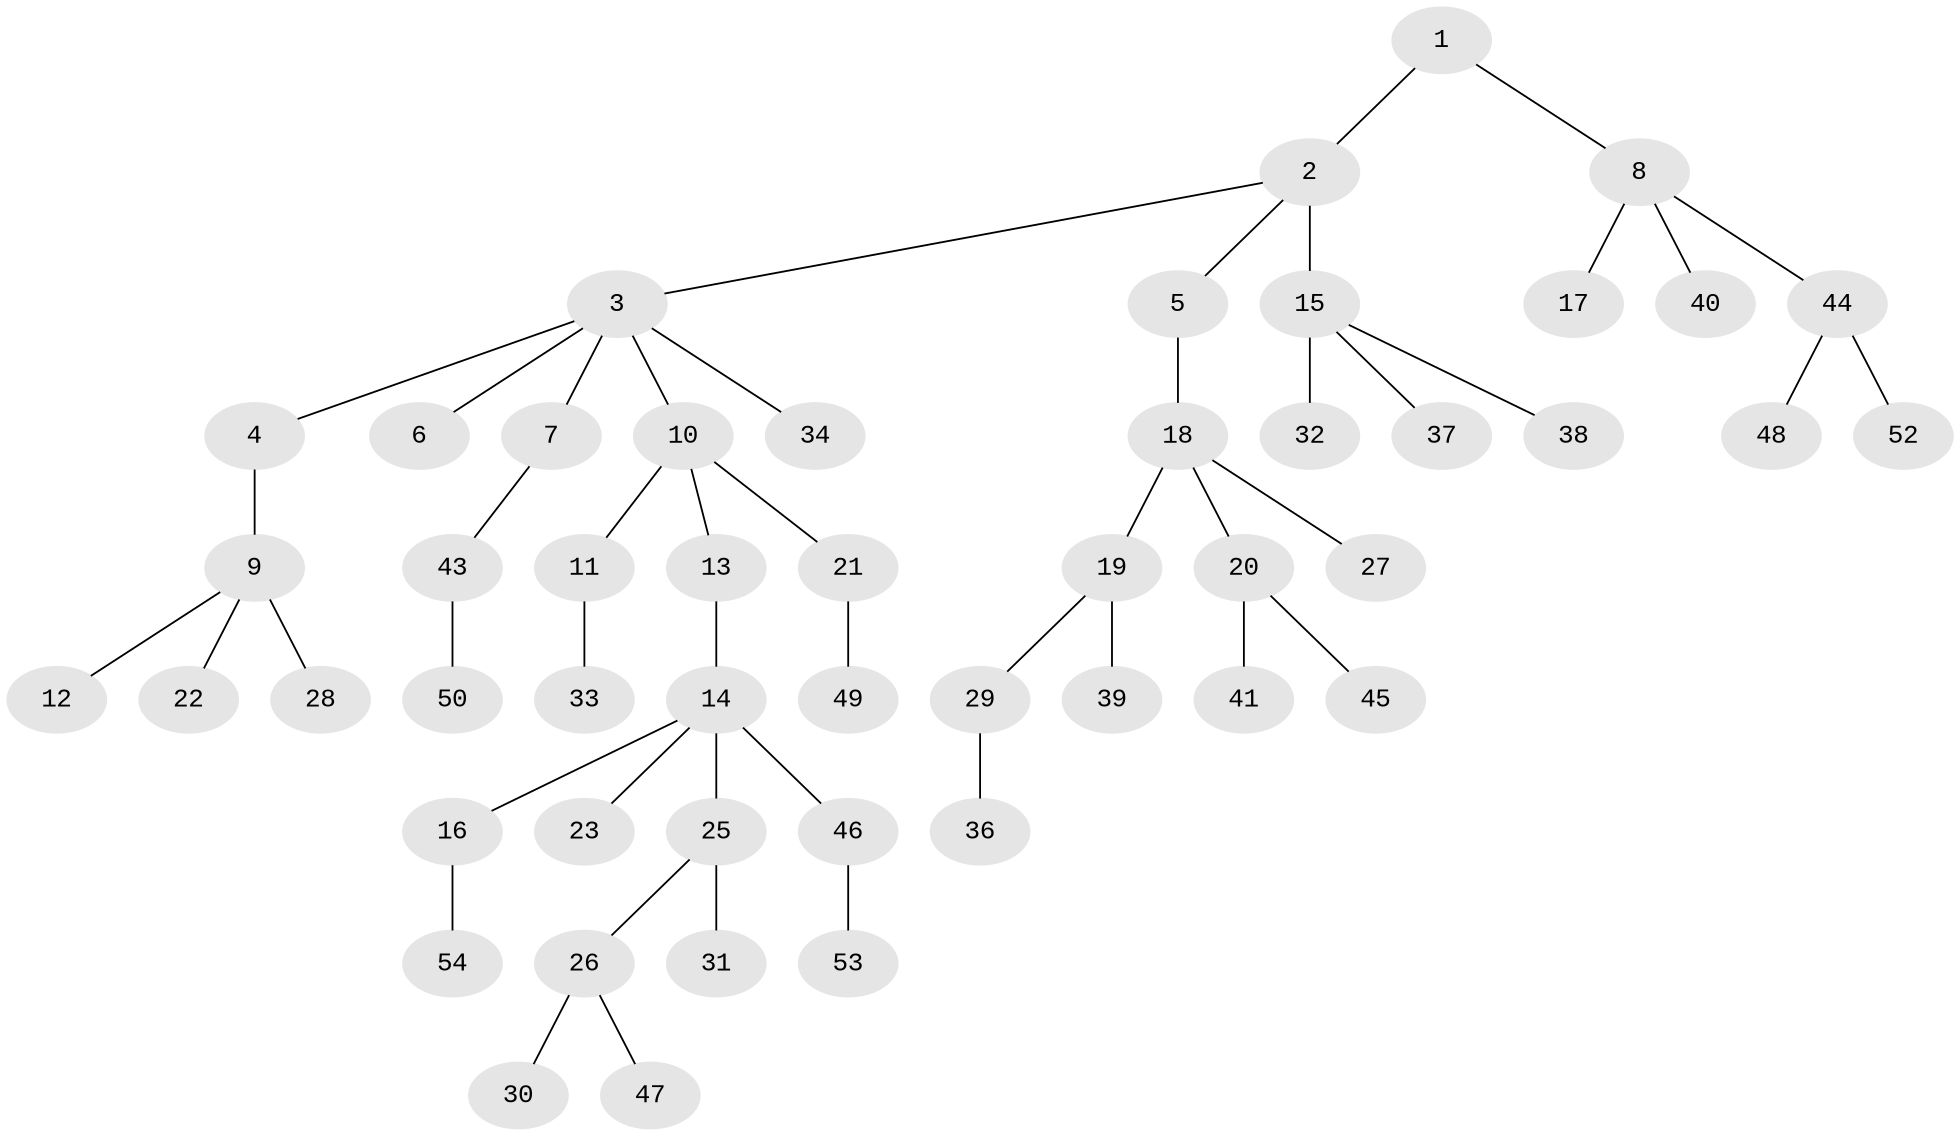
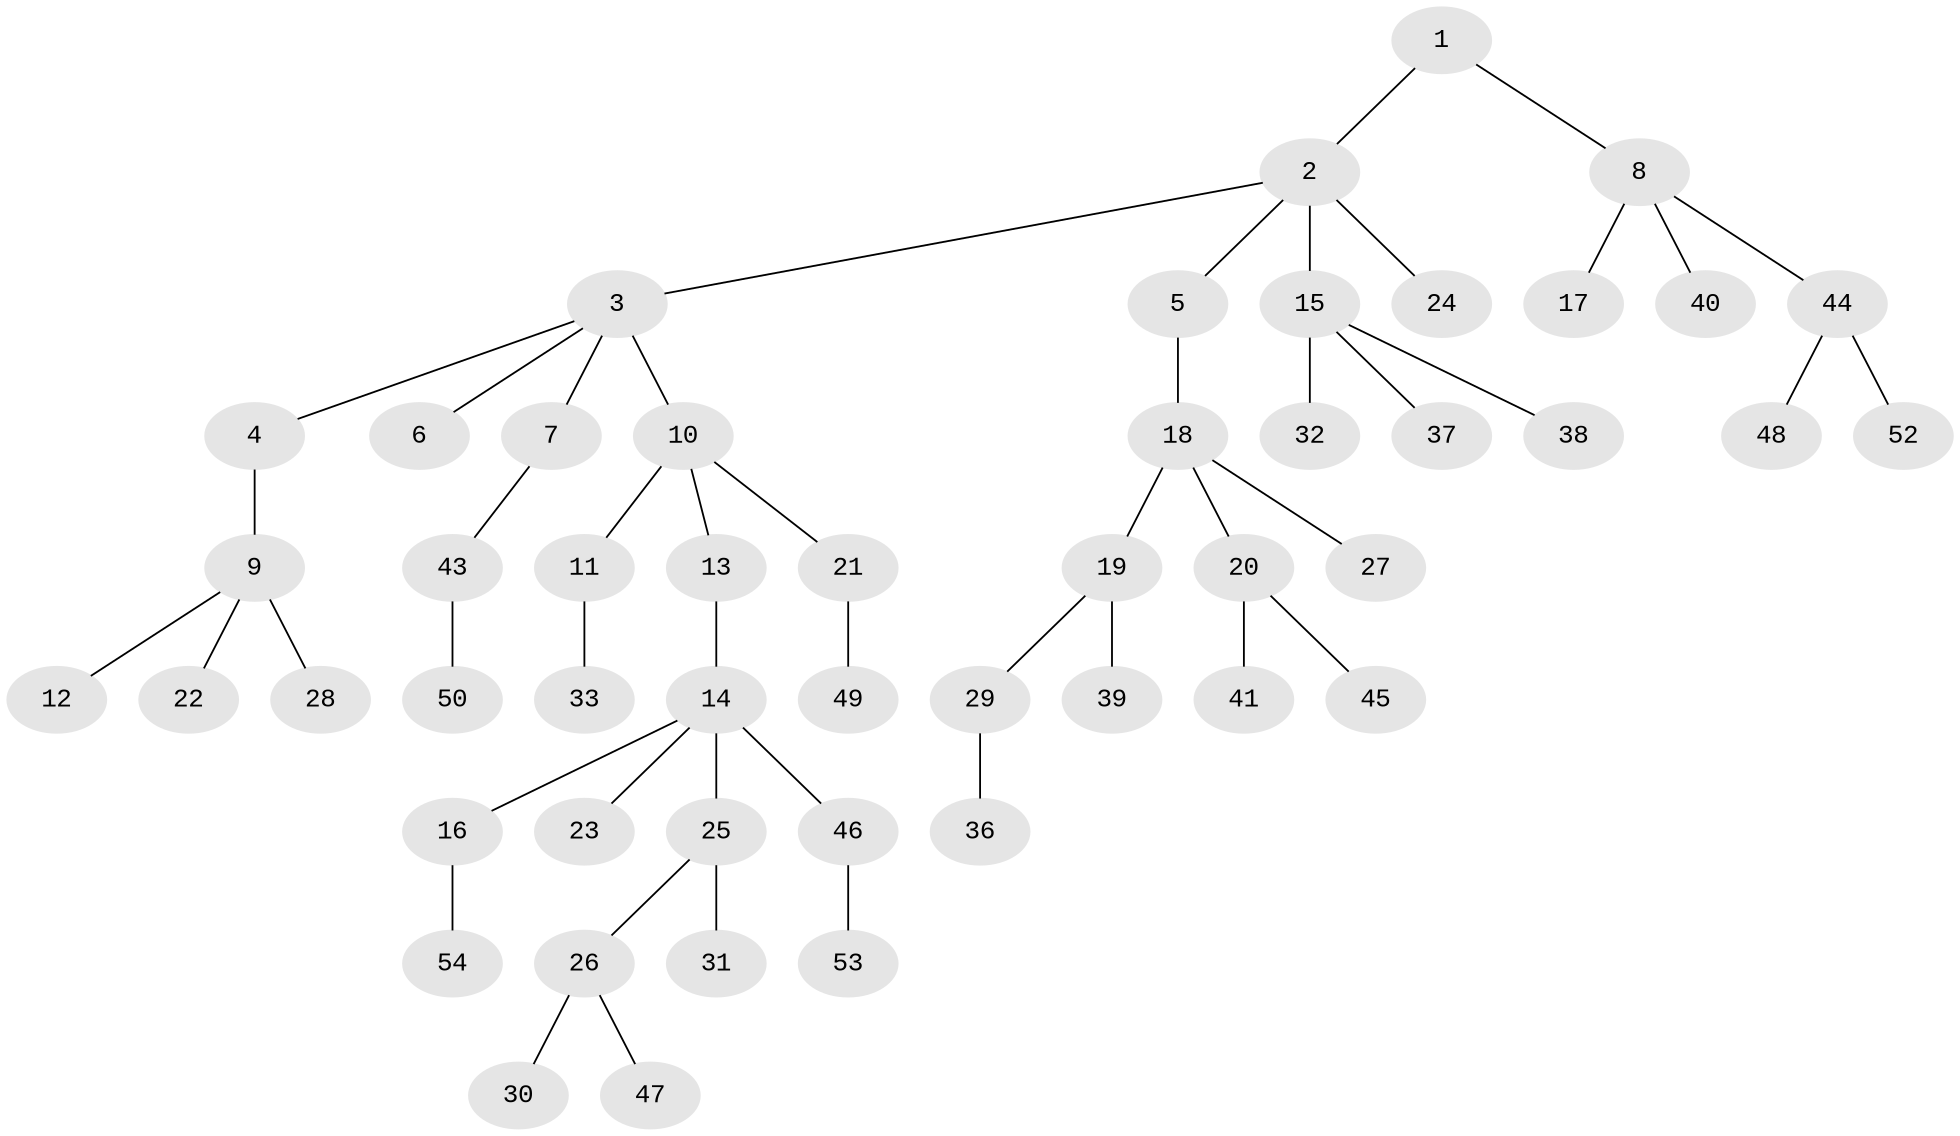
none -> (1442, 304)
(815, 436) -> none
